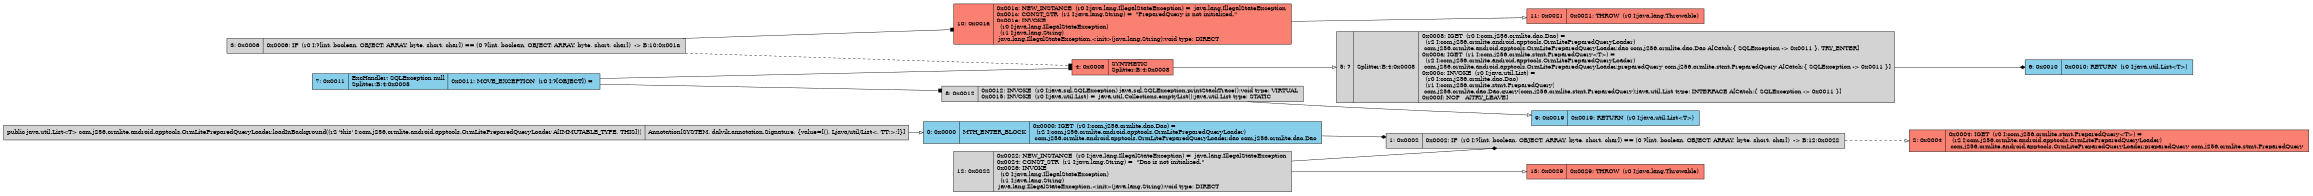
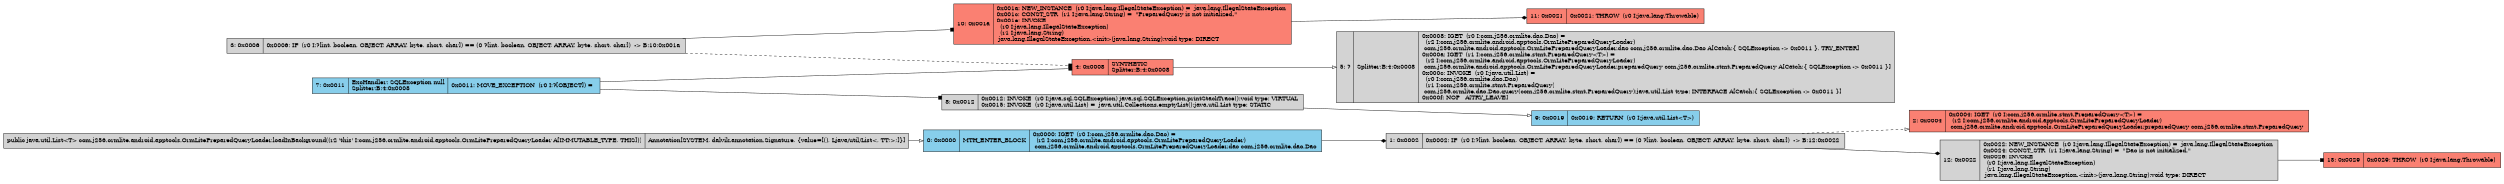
(1407, 20) -> (1407, 20)
(2109, 67) -> none
(1392, 155) -> (1870, 151)
(1407, 172) -> (2299, 160)
